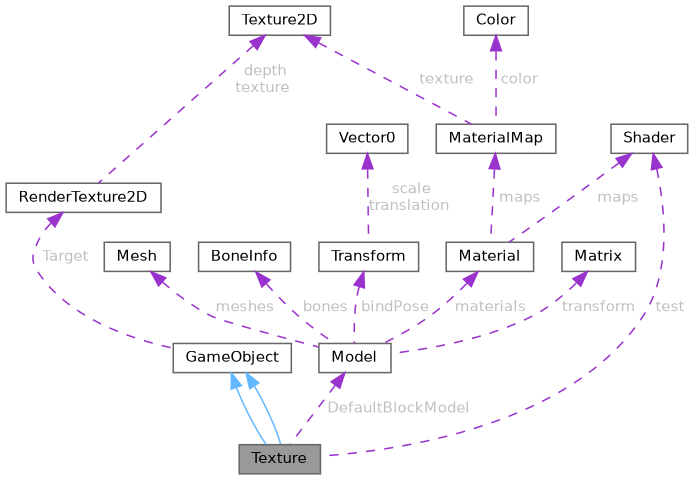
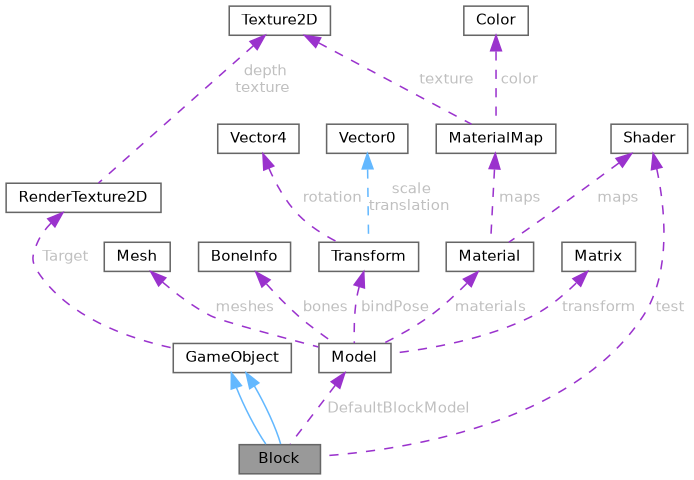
none -> (258, 139)
(368, 206) -> (368, 206)
(280, 459) -> (280, 459)
